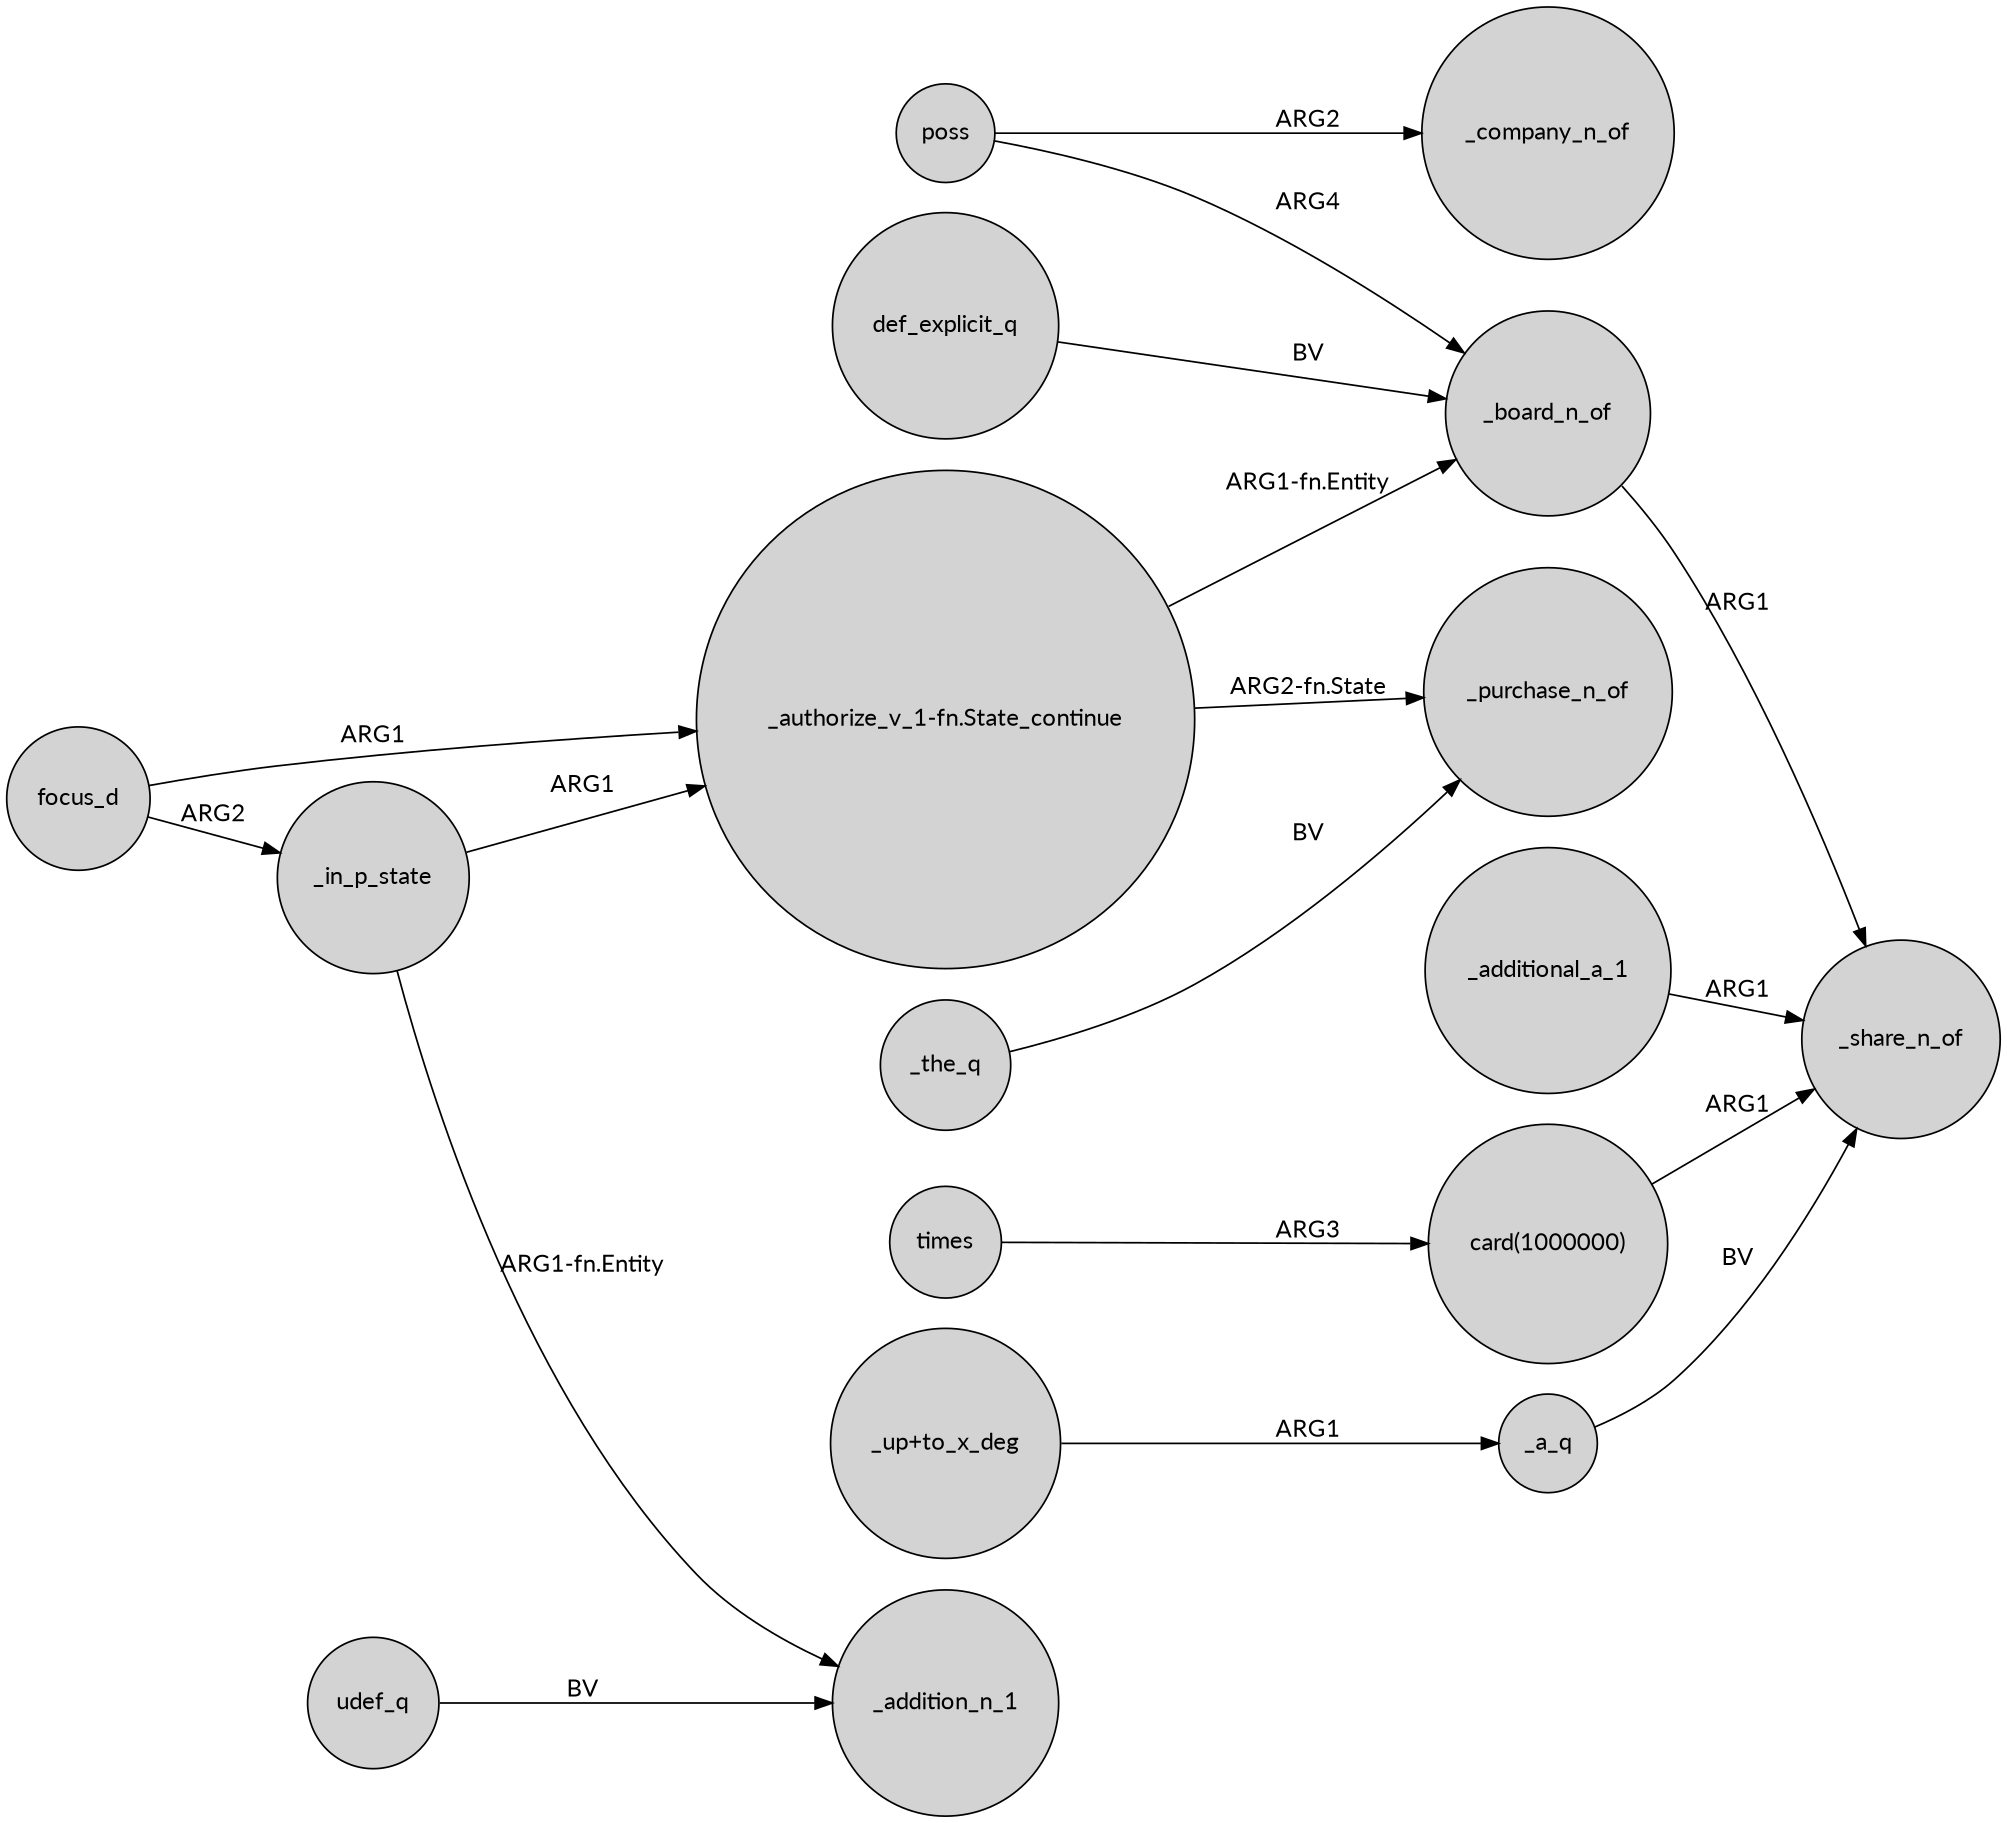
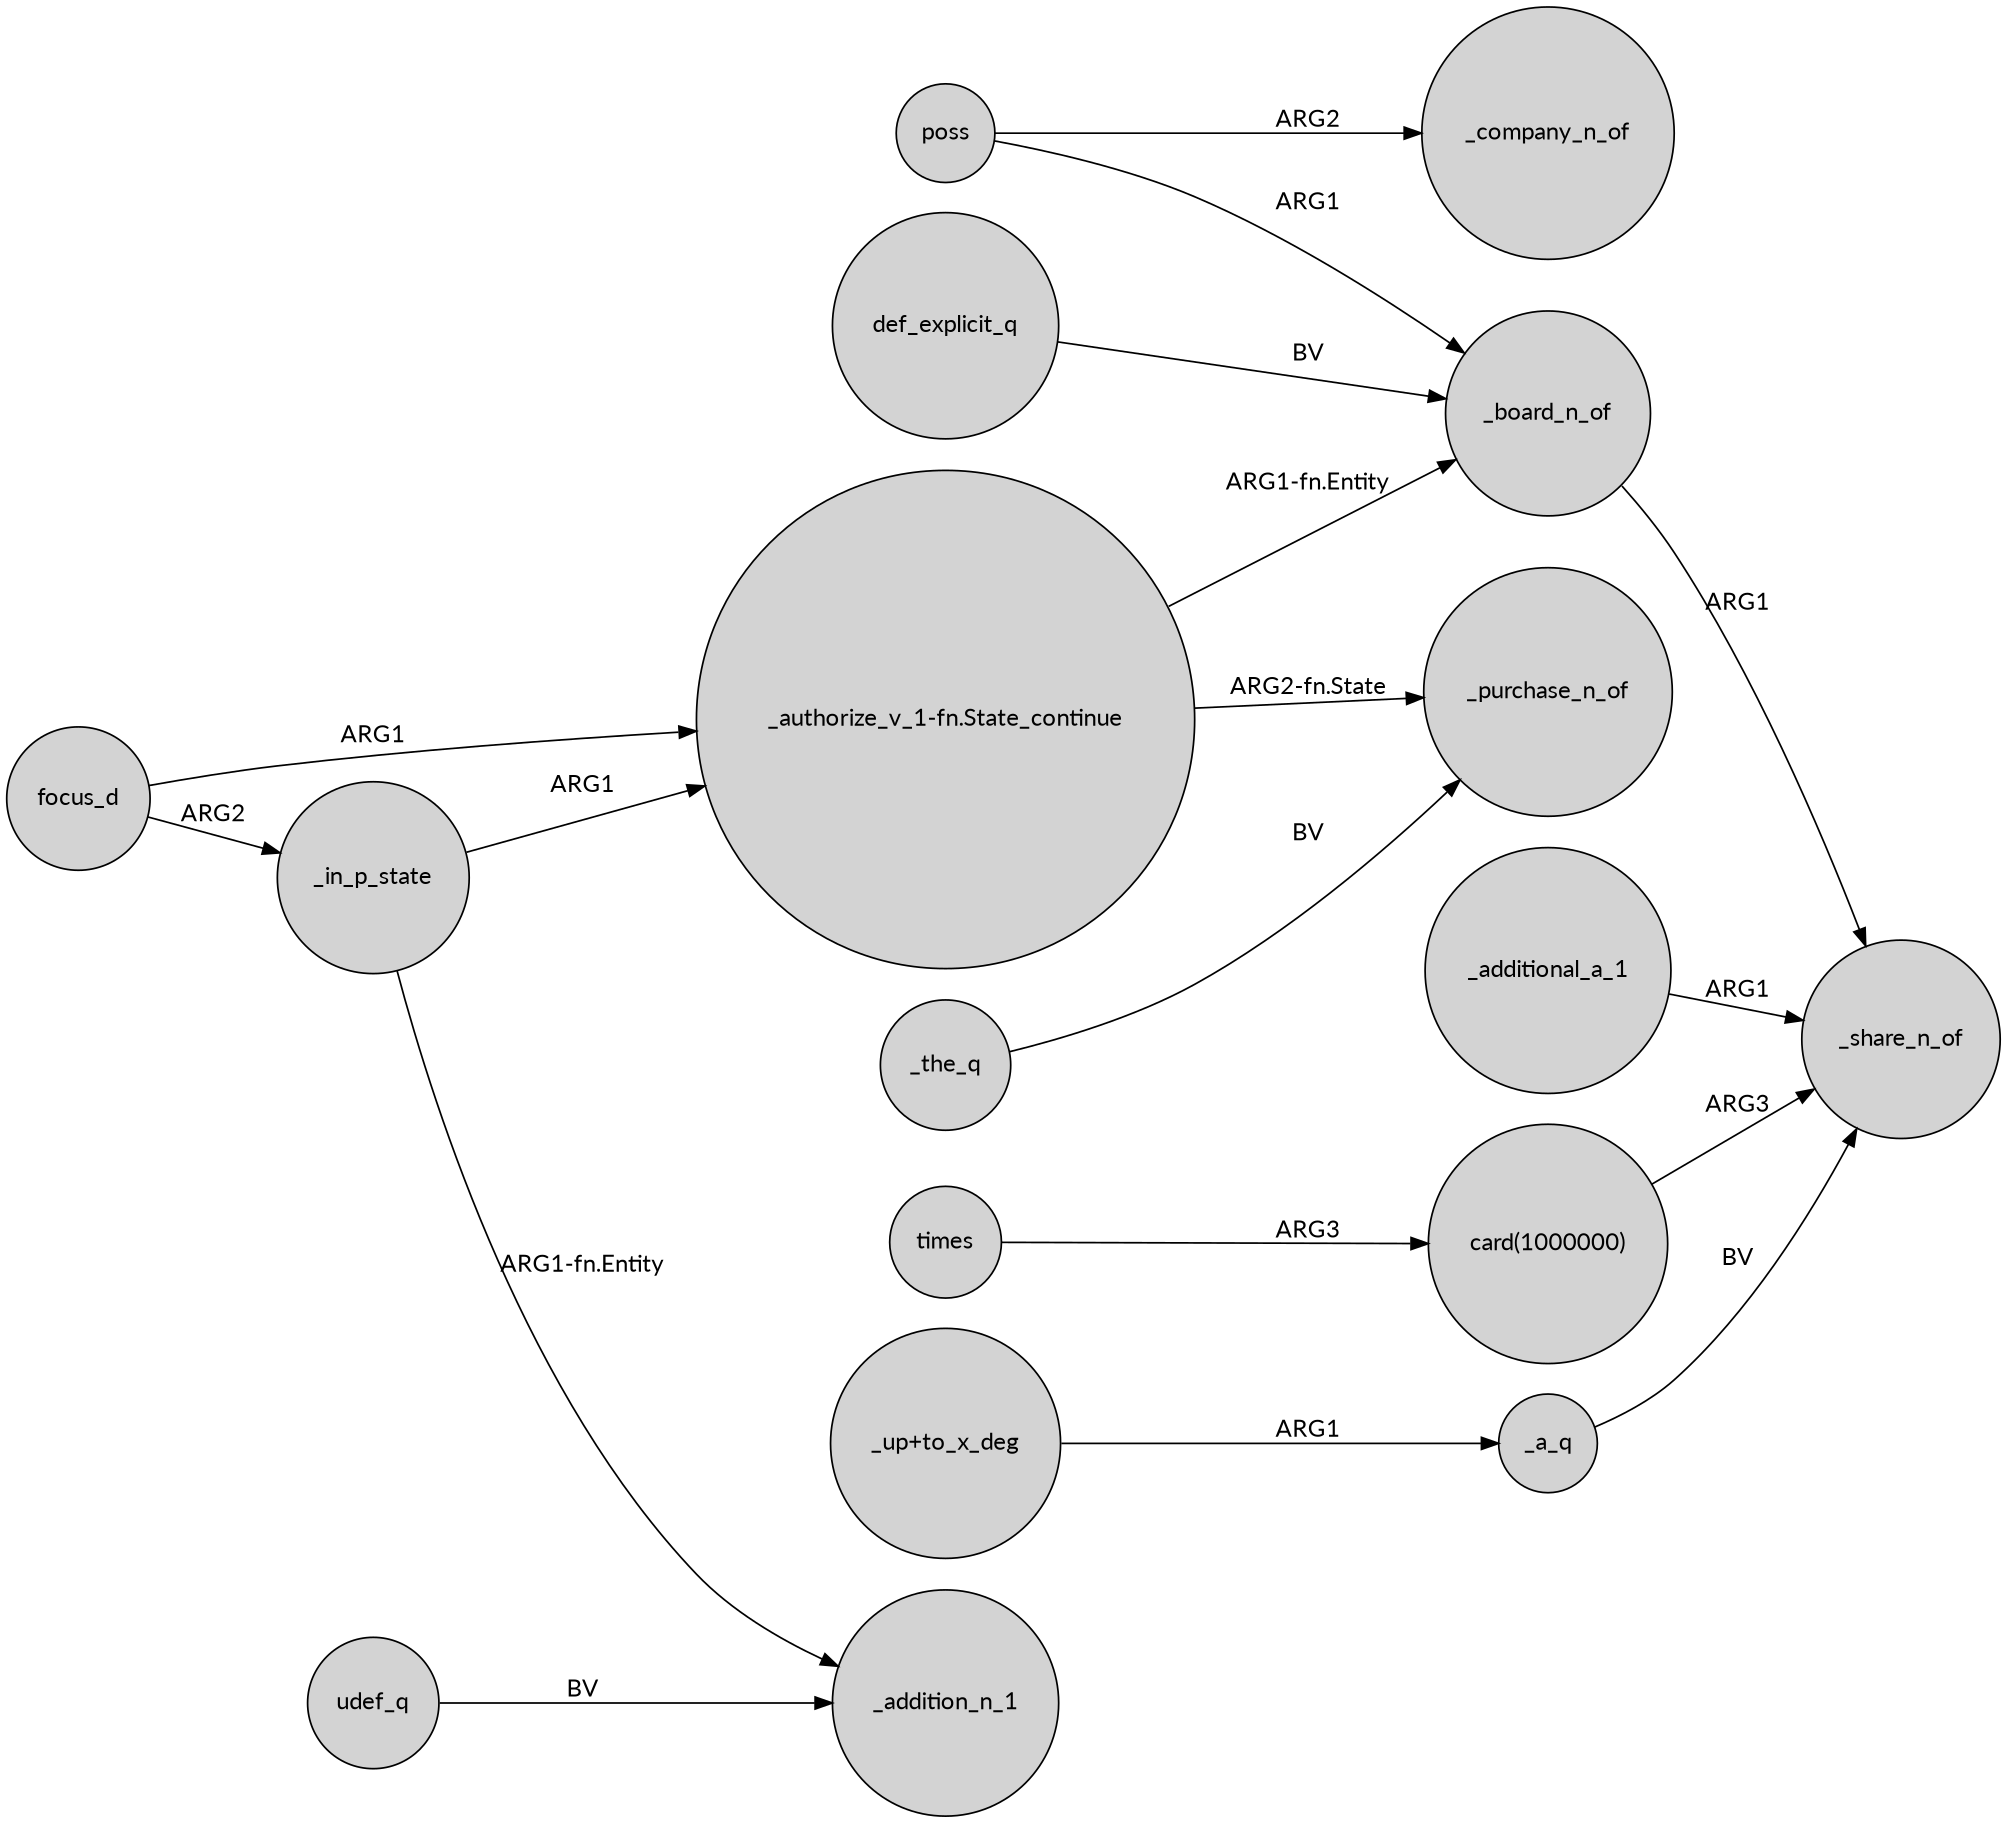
(1308, 203) -> (1308, 203)
(1738, 1106) -> (1738, 1106)
